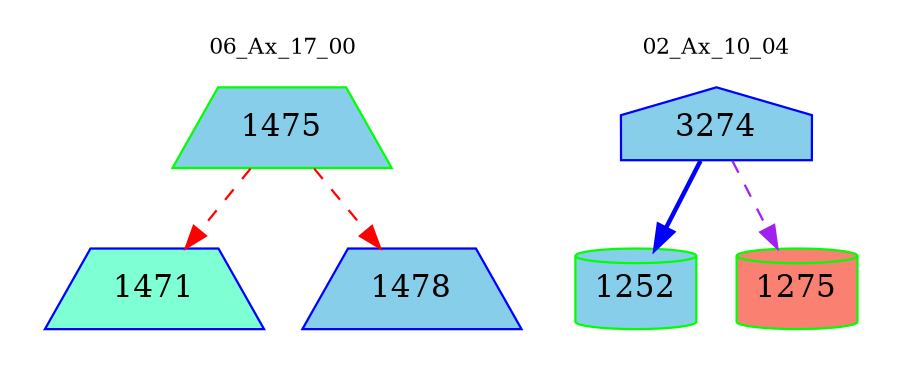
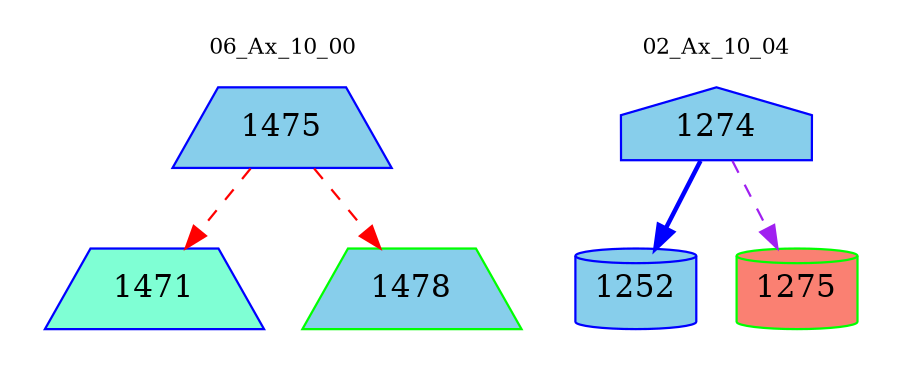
(283, 48) -> (283, 48)
(282, 128) -> (282, 128)
(716, 128) -> (716, 128)
(412, 289) -> (412, 289)
(636, 289) -> (636, 289)
